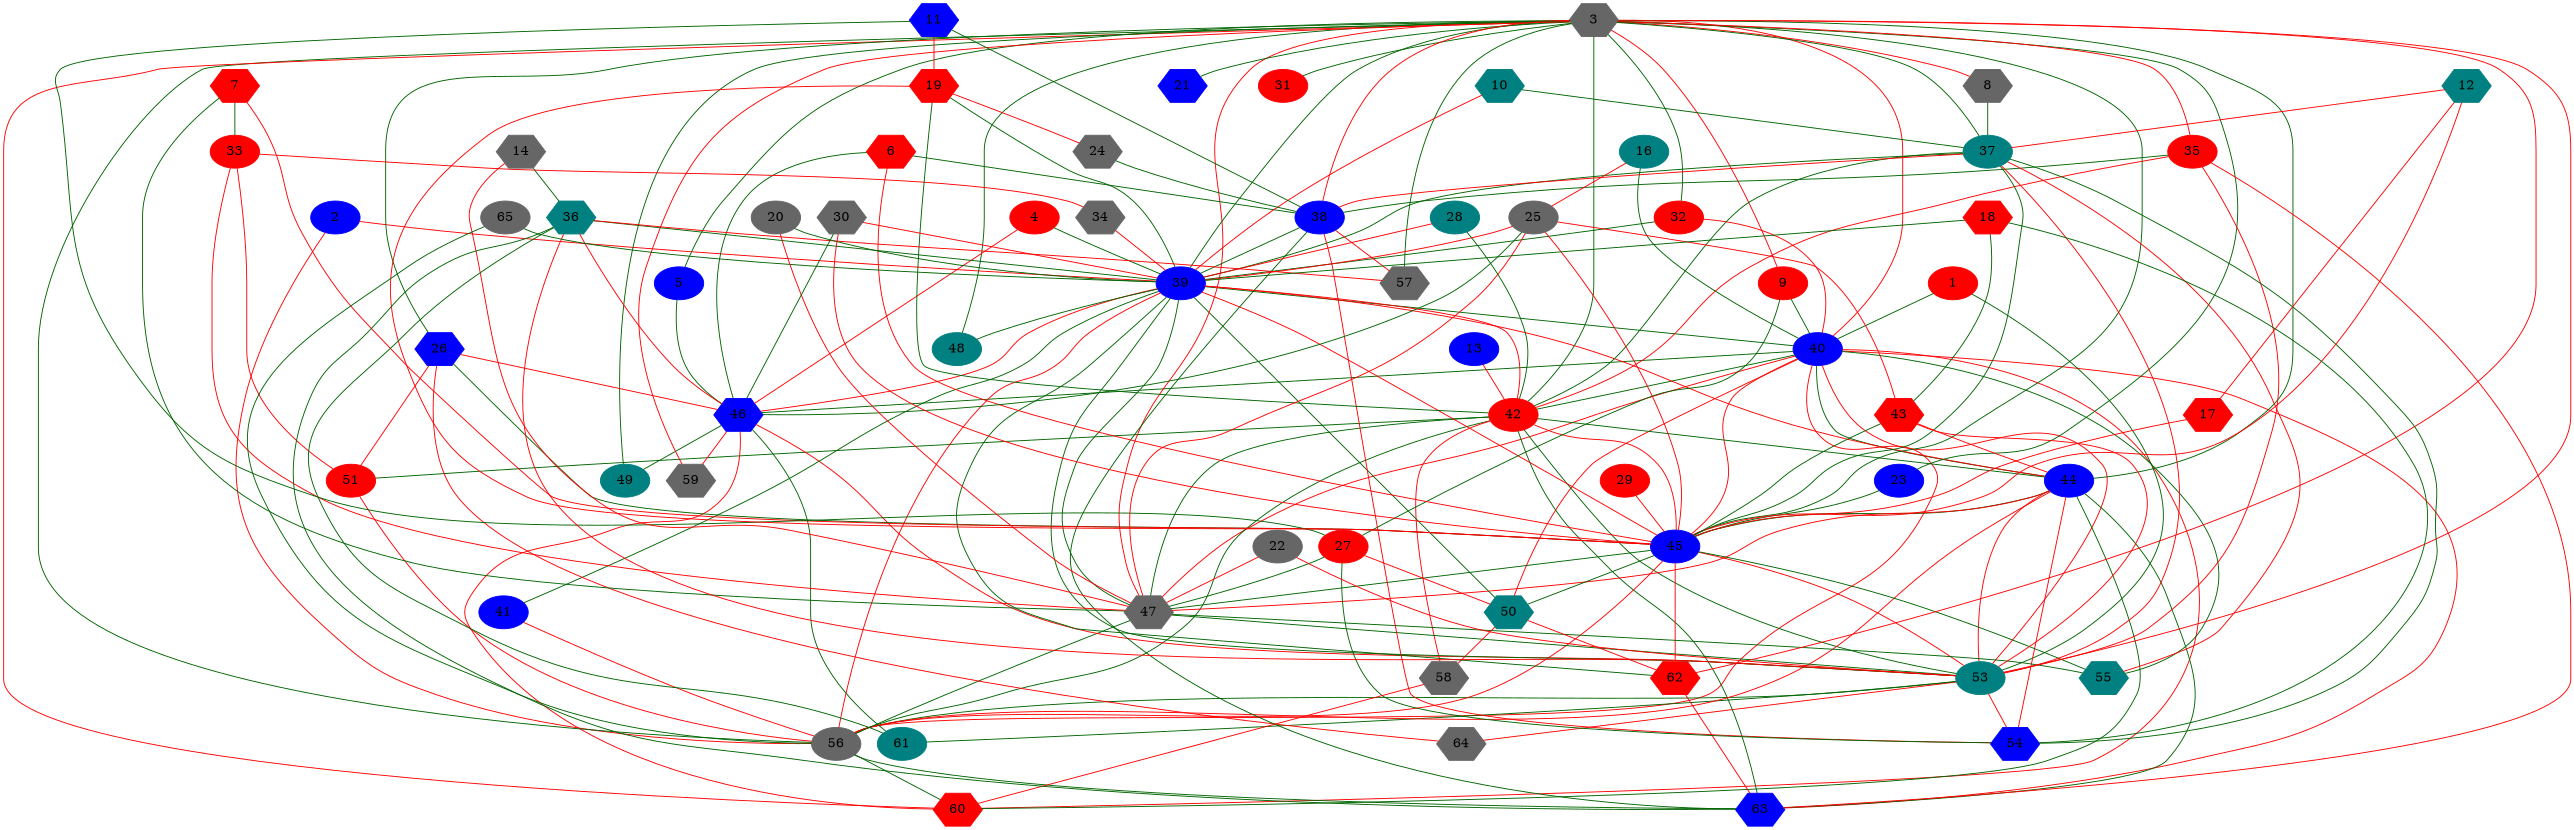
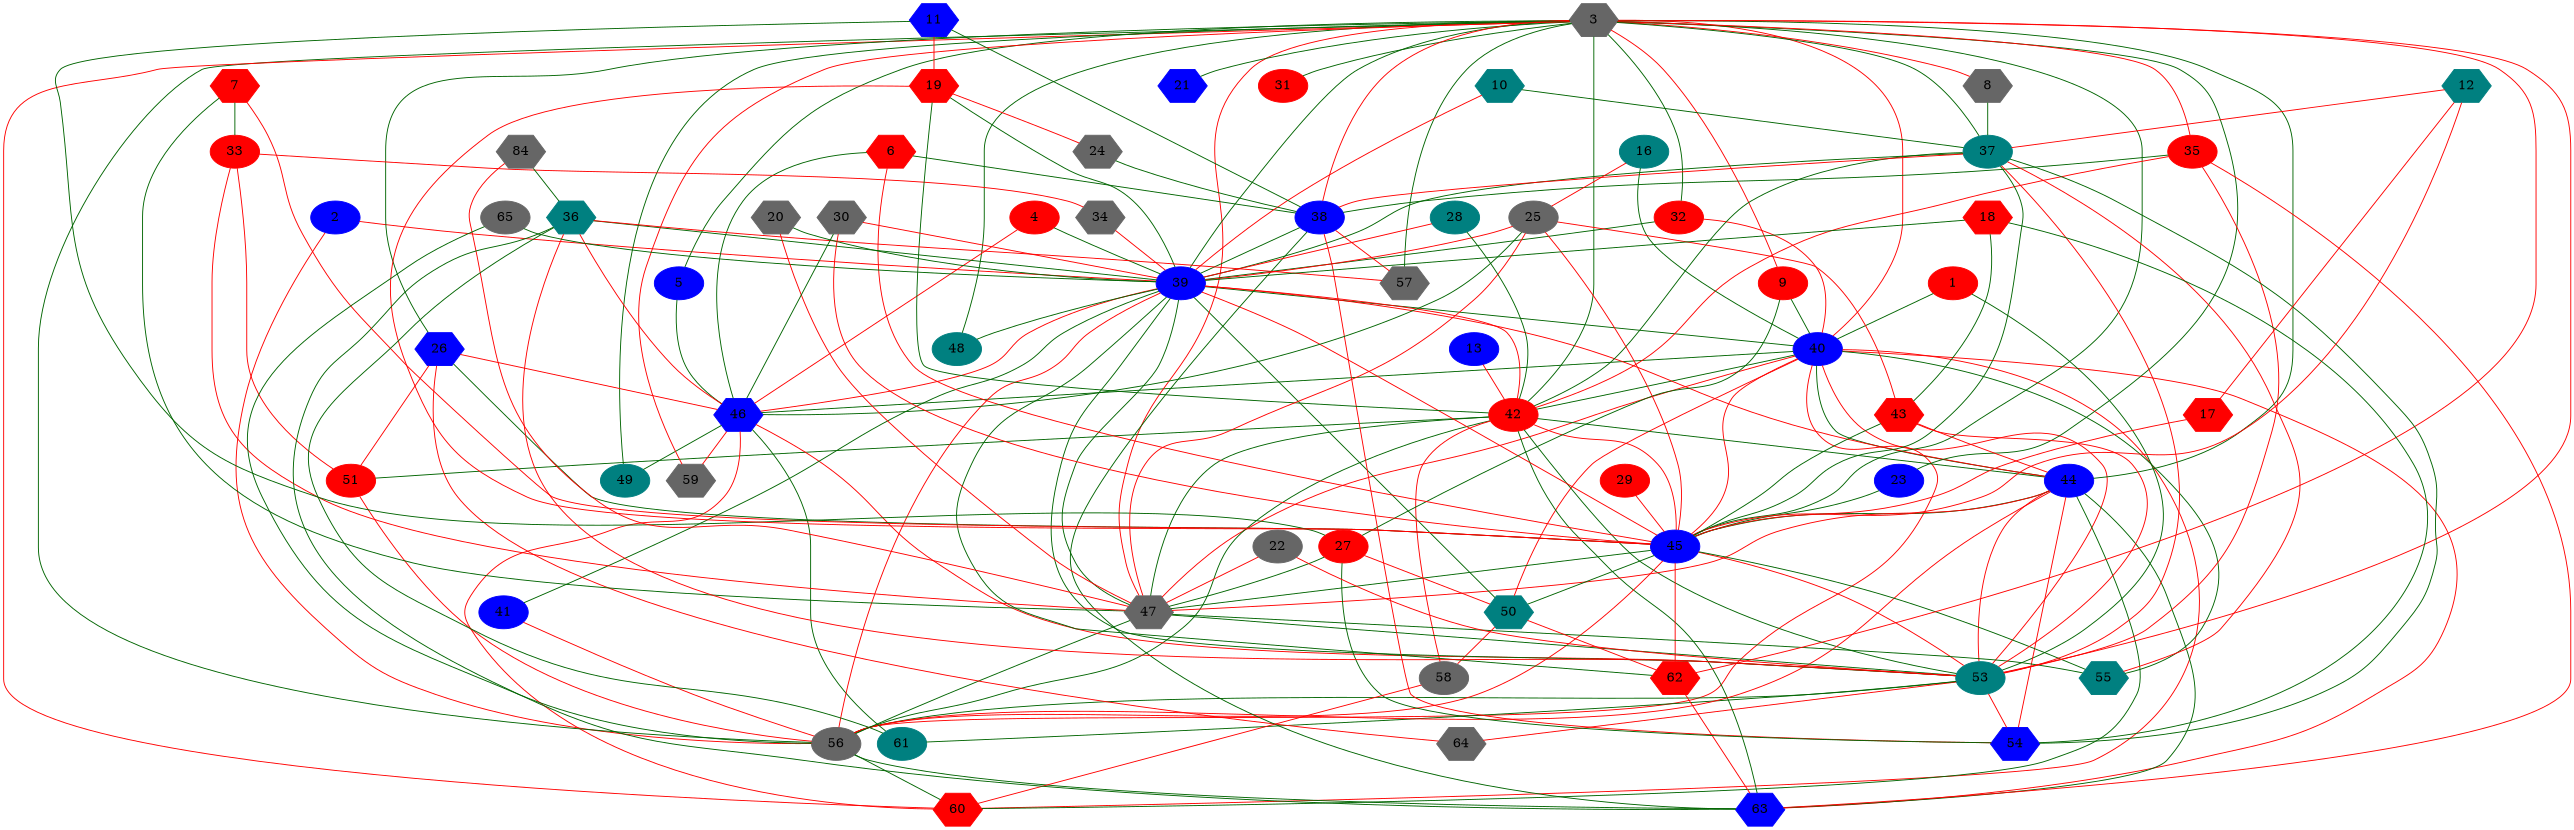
(521, 152) -> (521, 152)
(776, 218) -> (776, 218)
(1444, 678) -> (1444, 678)
